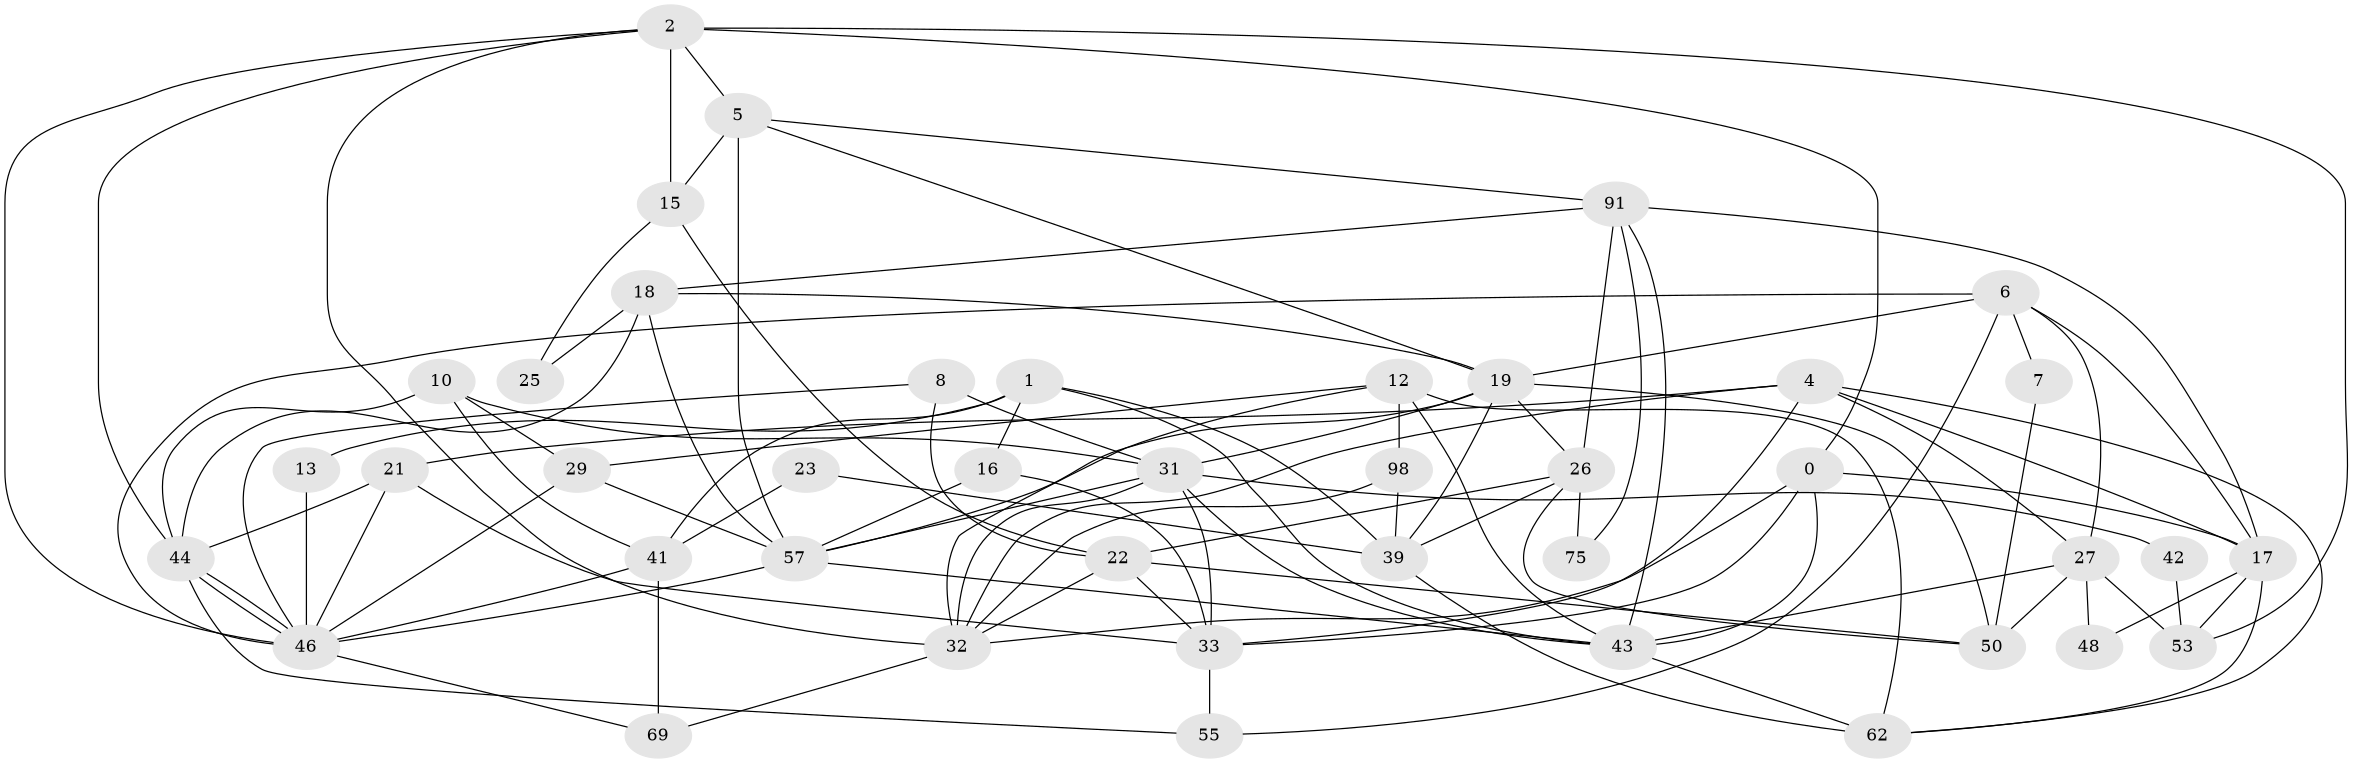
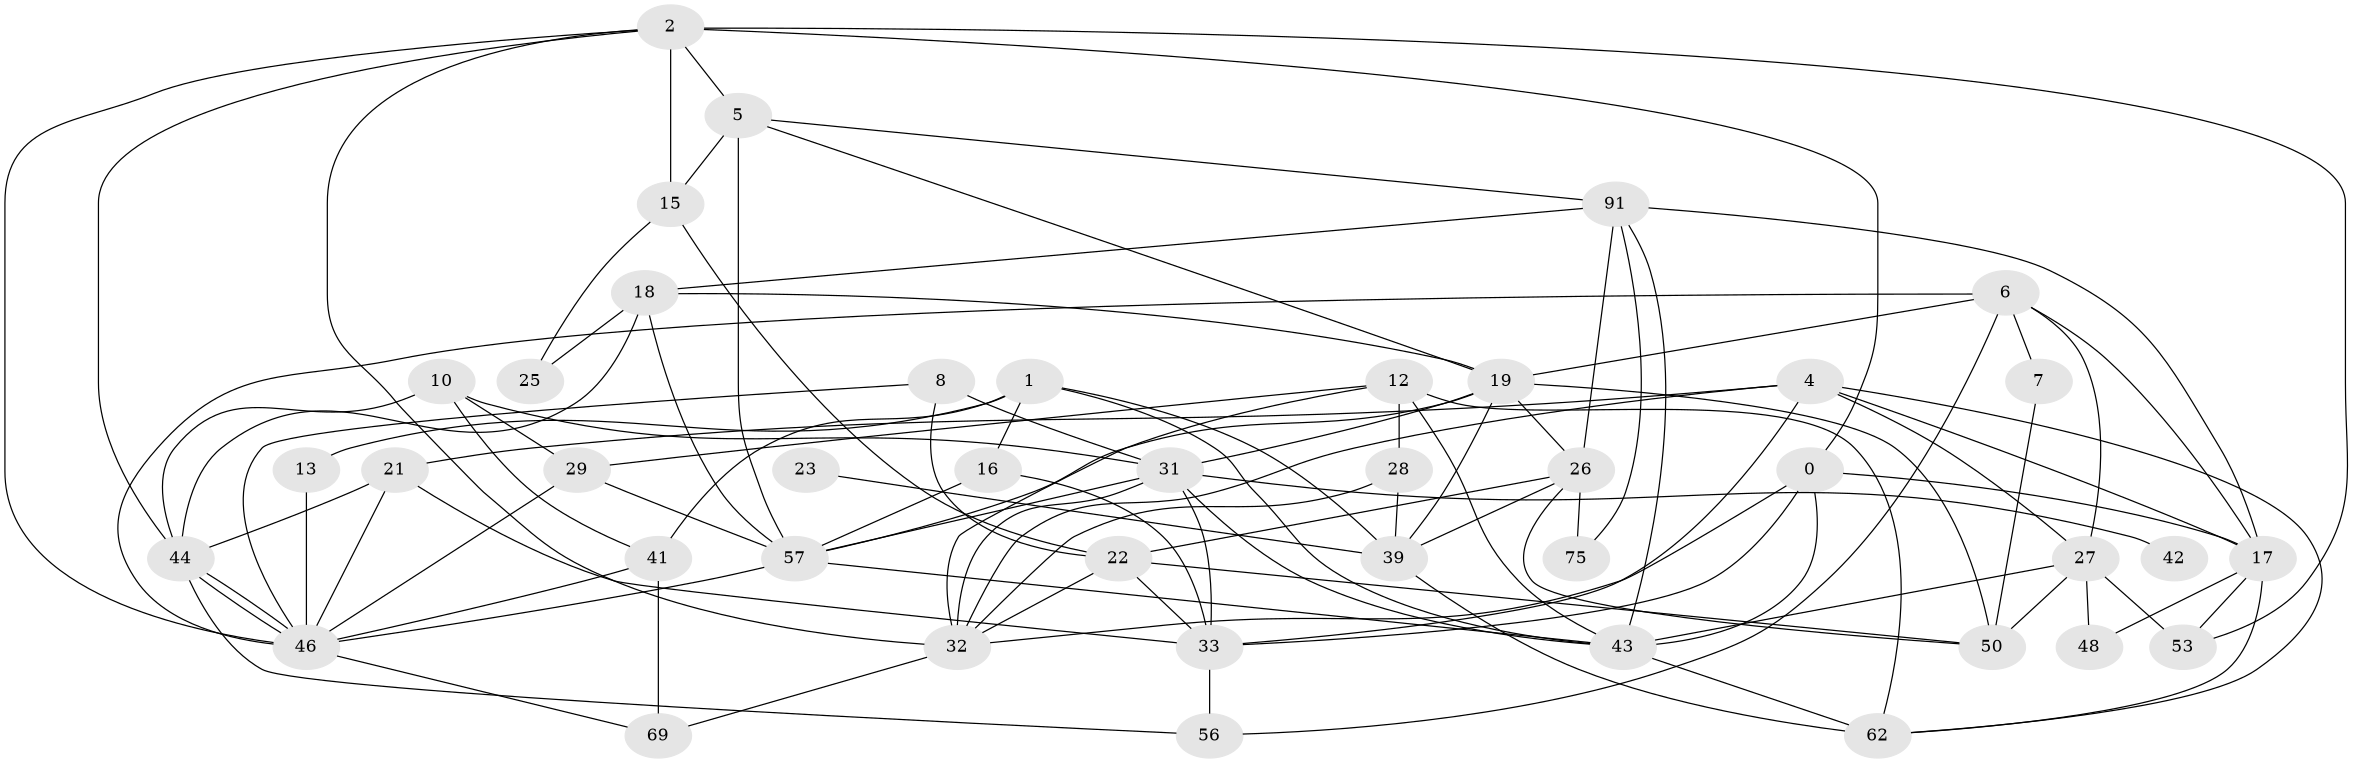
(1399, 470) -> (1399, 470)
(730, 516) -> none
(2179, 611) -> none
(1210, 736) -> (1210, 736)
